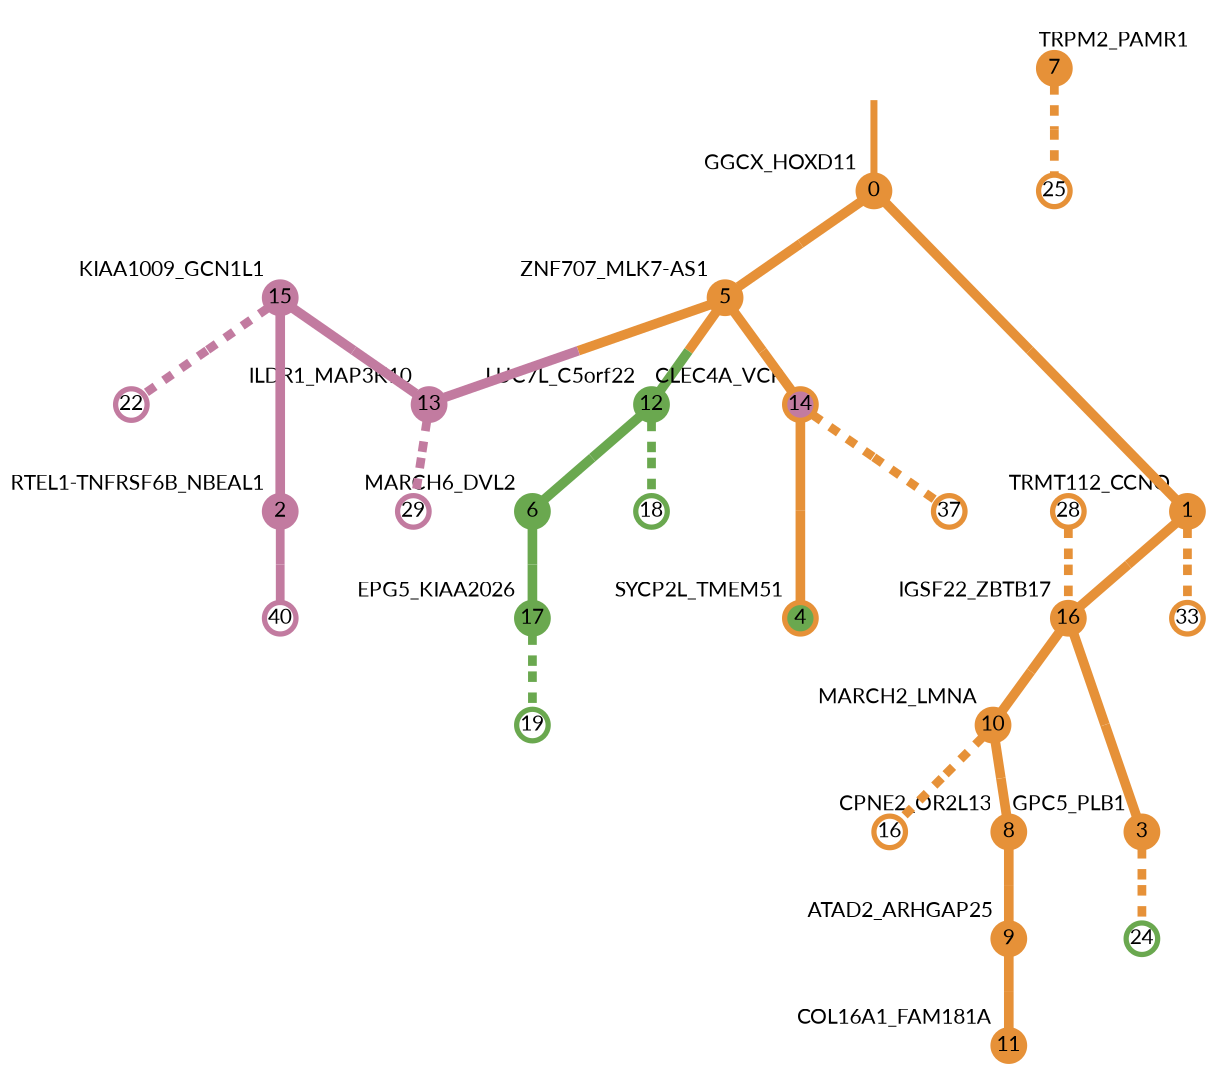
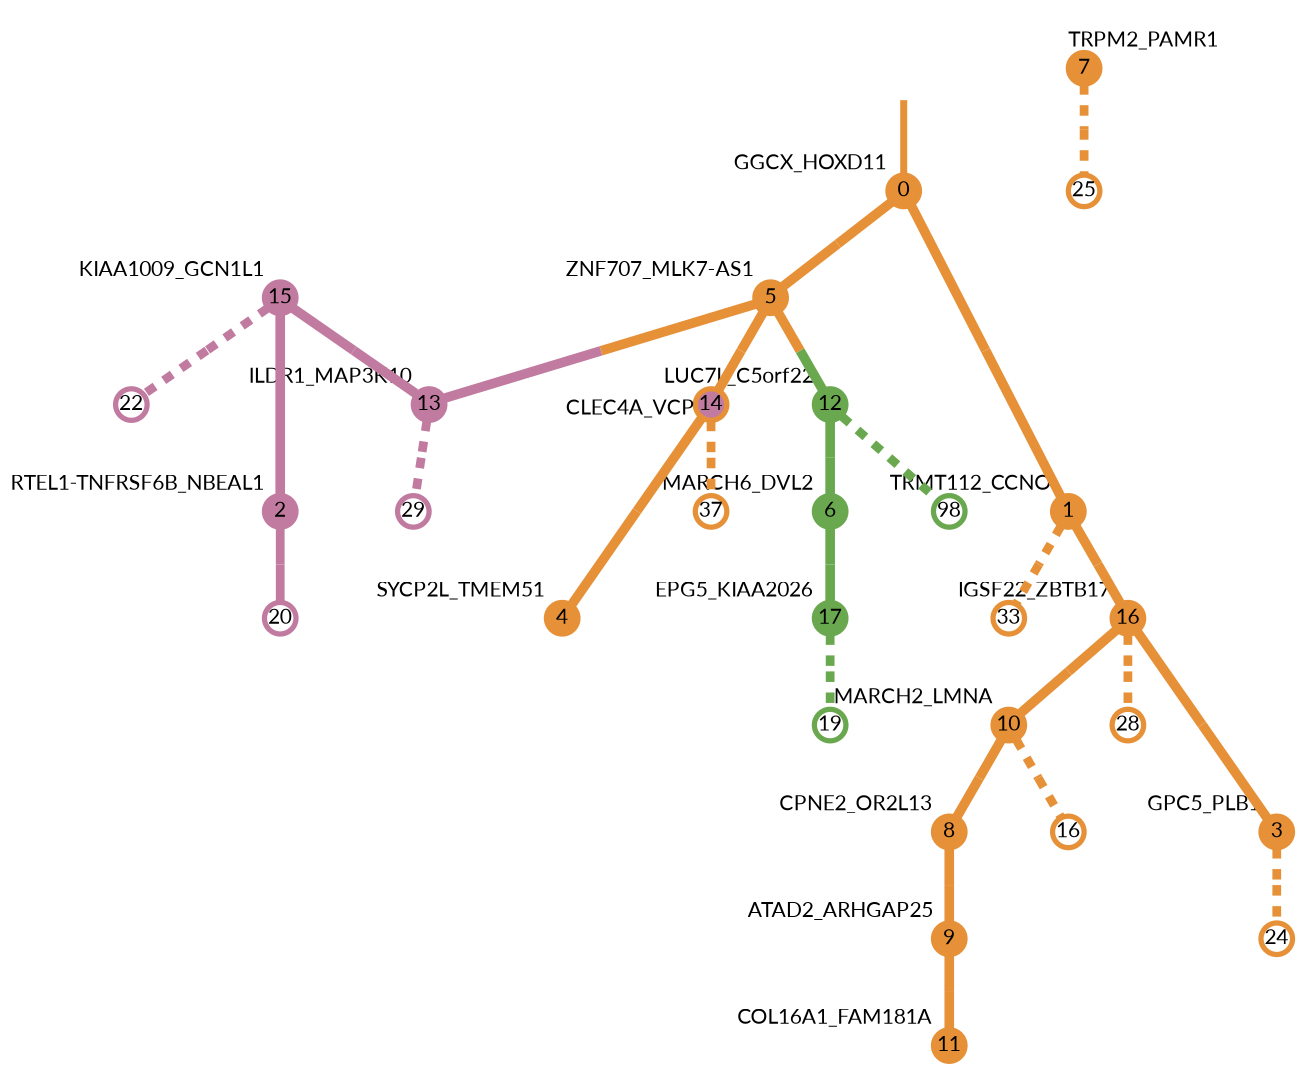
(652, 511) -> (949, 511)
(1068, 565) -> (1128, 671)
(280, 618) -> (280, 618)
(800, 618) -> (562, 618)
(1142, 939) -> (1277, 939)
